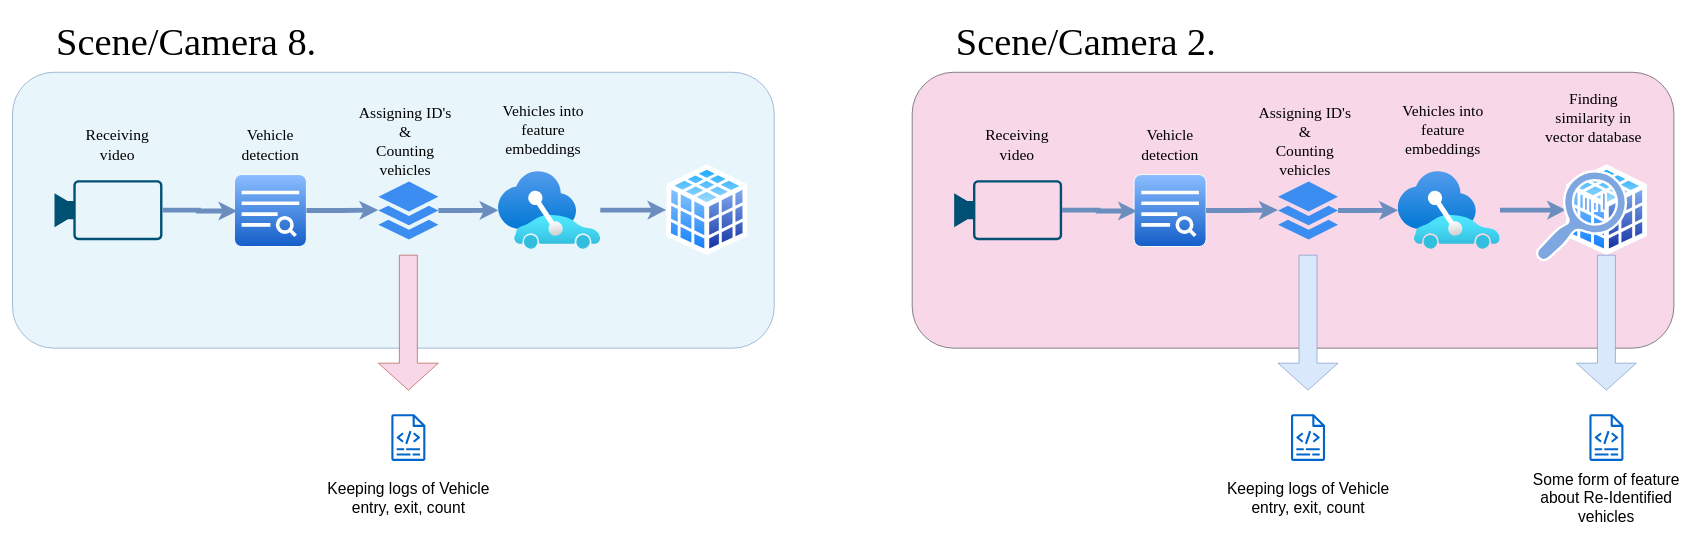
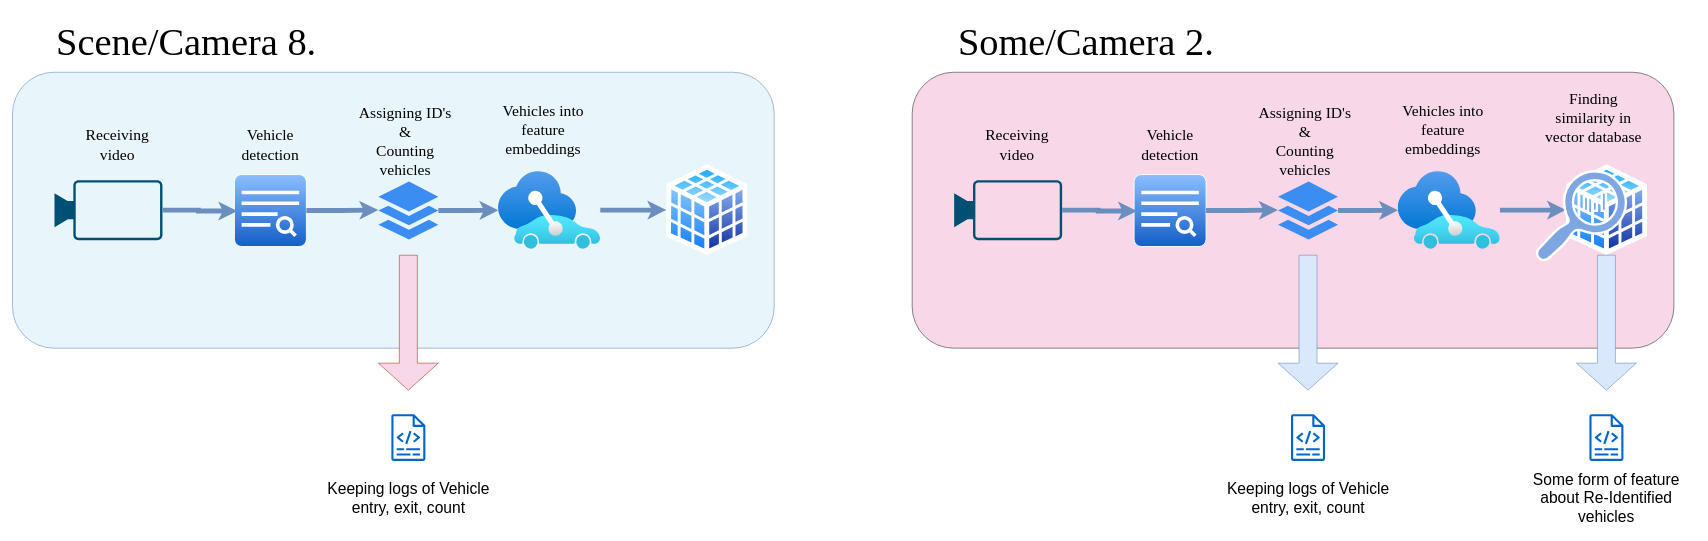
(1086, 42) -> (1086, 42)
